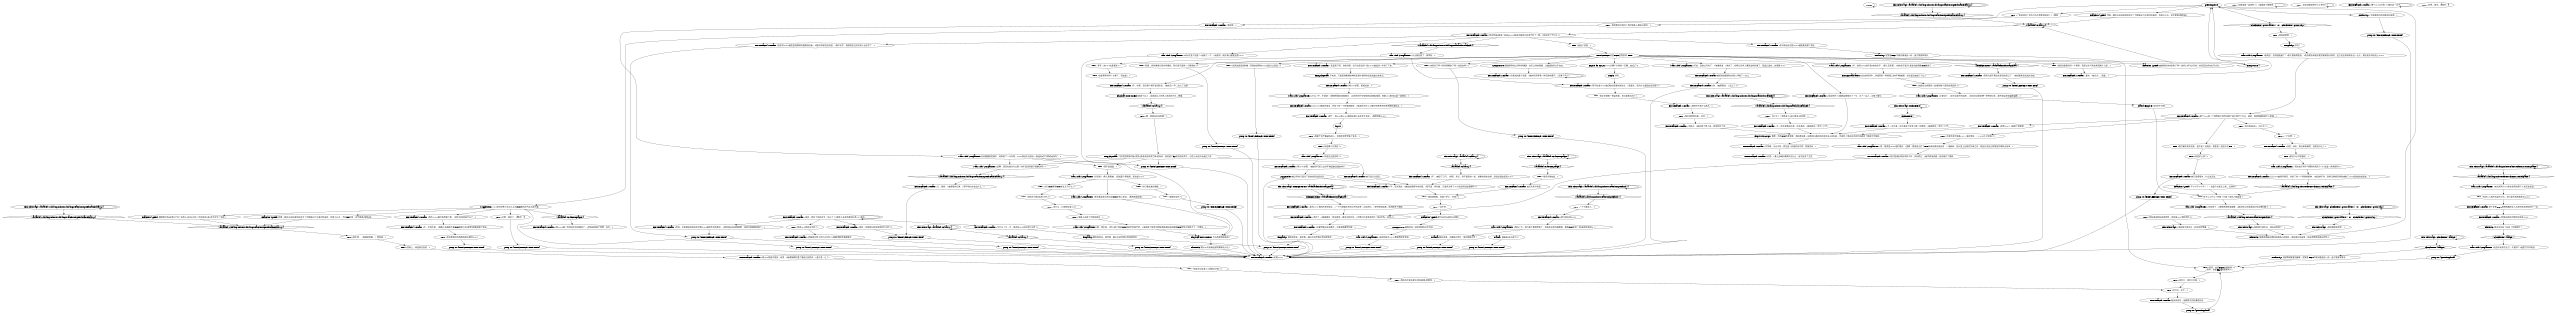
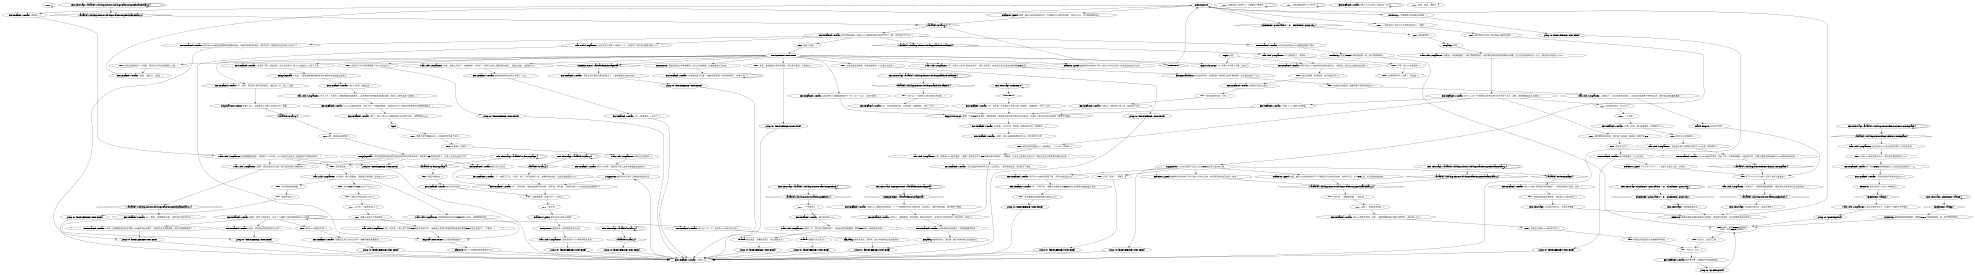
(1615, 56) -> (783, 56)
(2253, 66) -> (1173, 66)
(1615, 70) -> (1228, 60)
none -> (1547, 191)
